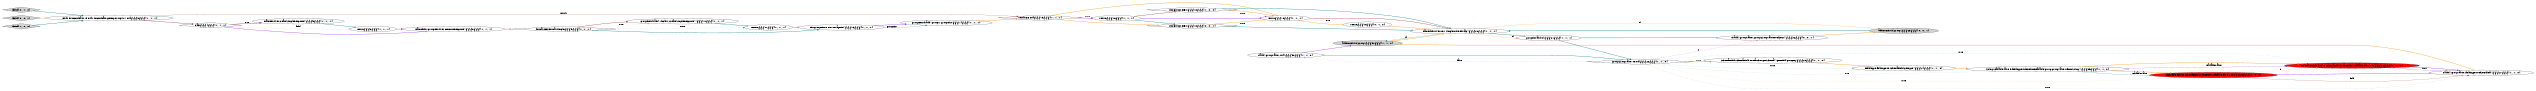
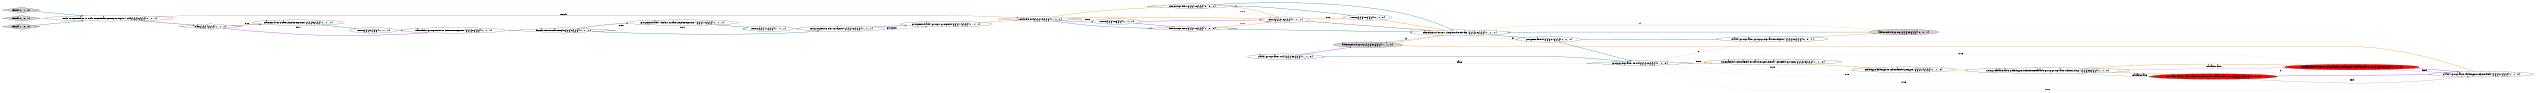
(1154, 22) -> (1294, 10)
none -> (1102, 26)
(683, 27) -> (683, 28)
